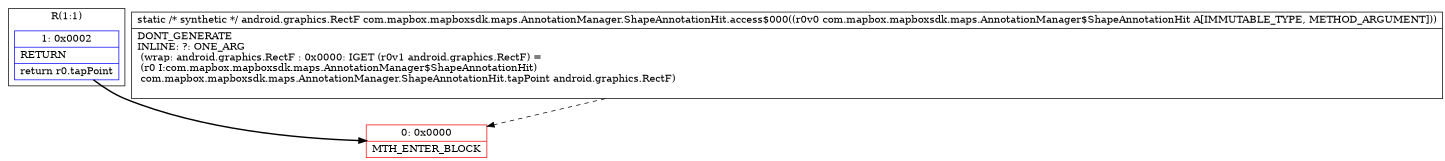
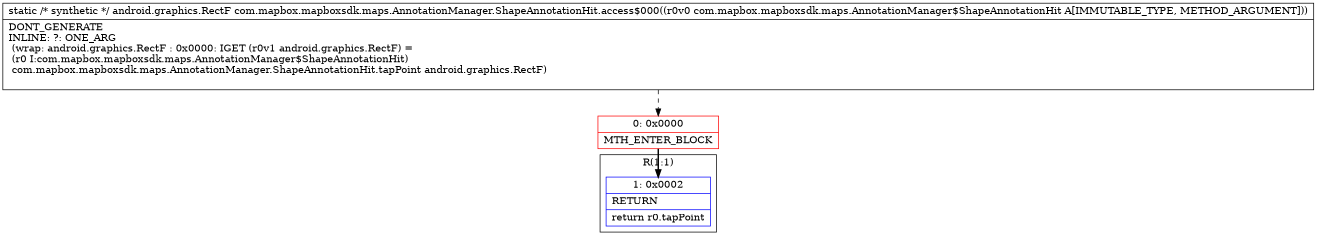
(222, 126) -> (658, 159)
